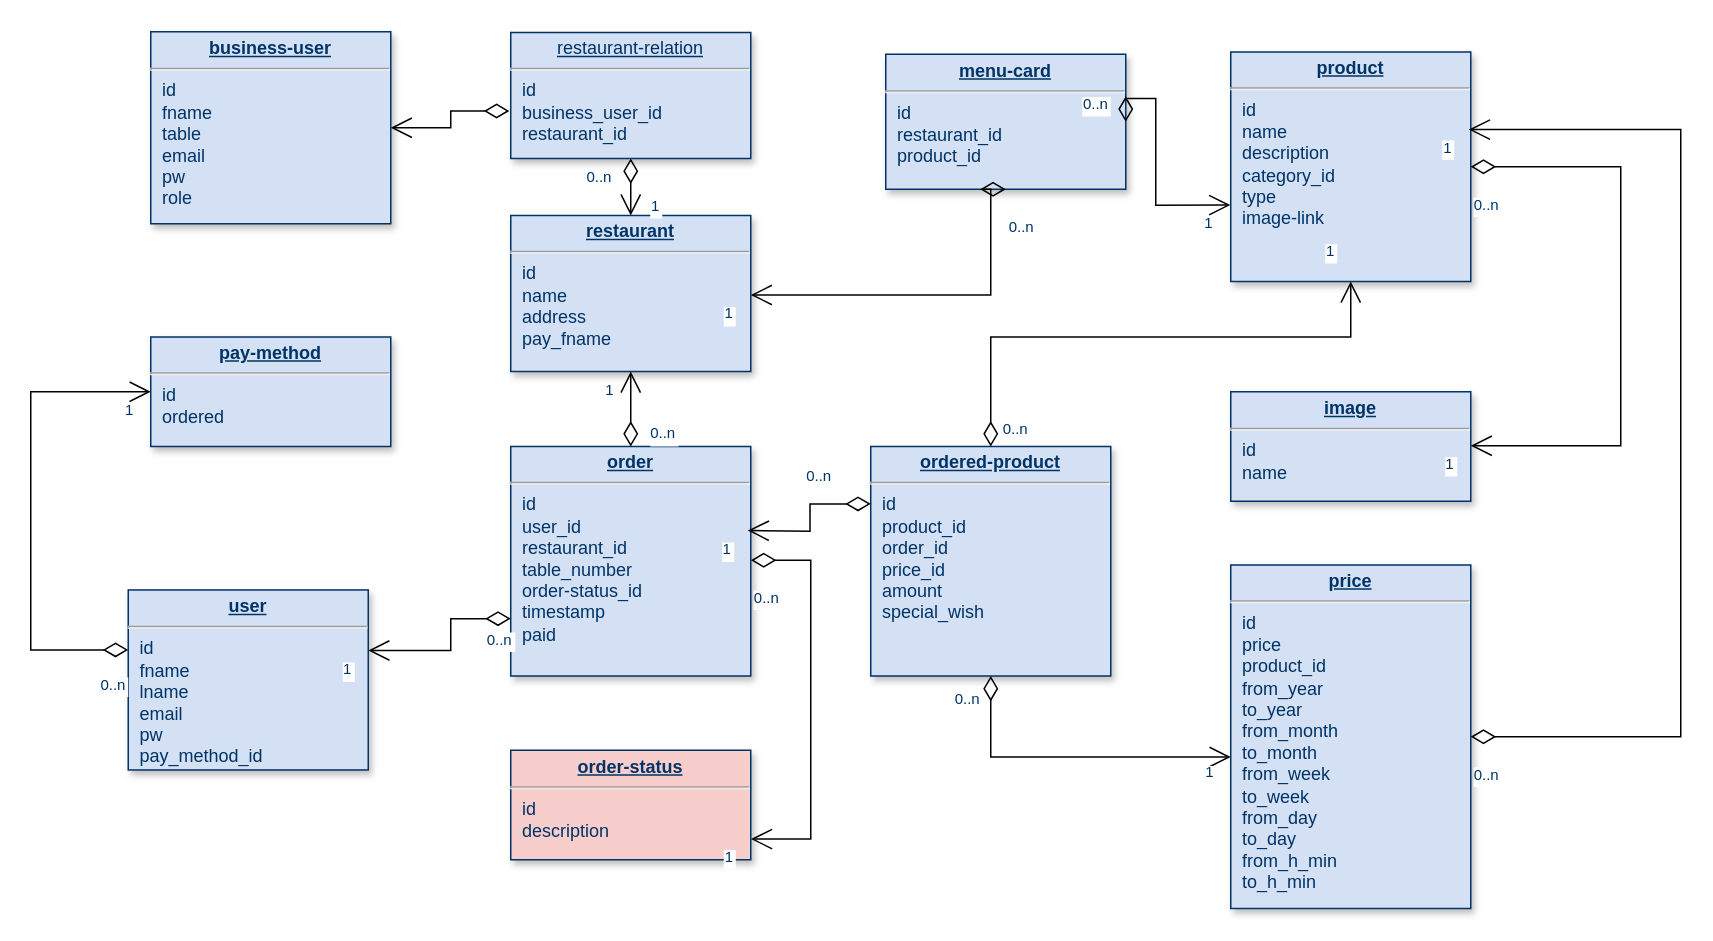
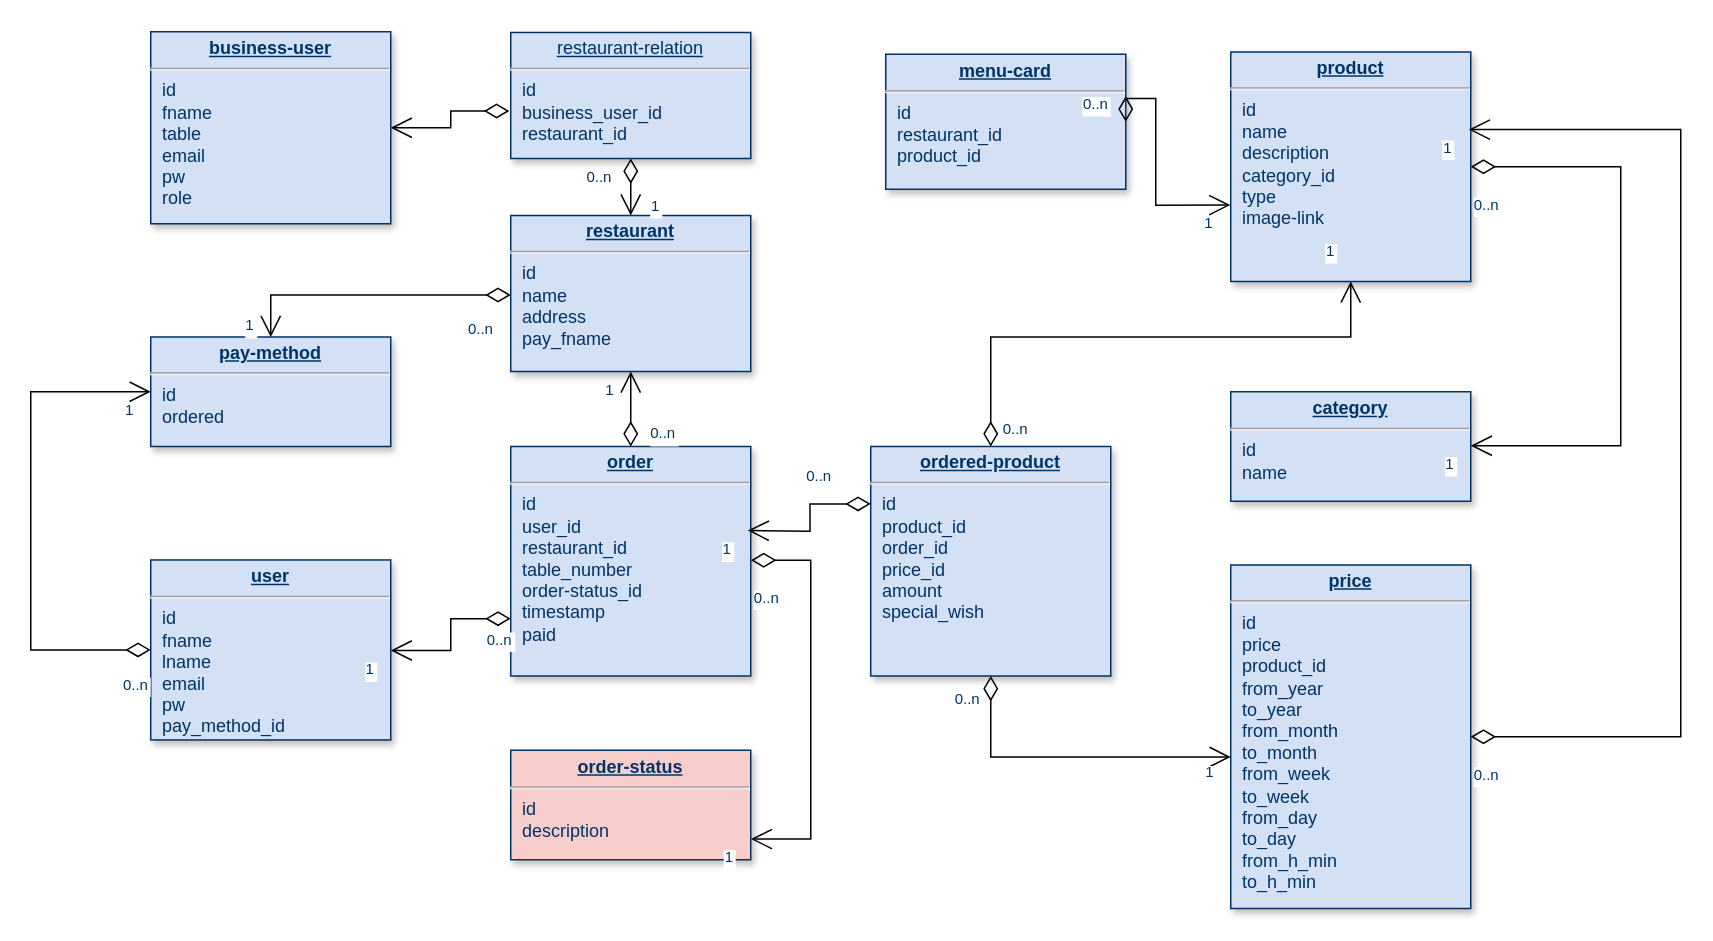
none -> (360, 295)
(930, 295) -> none
(1254, 425) -> (1271, 425)
(248, 680) -> (271, 650)
